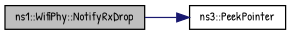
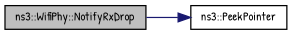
(75, 17) -> (75, 17)
